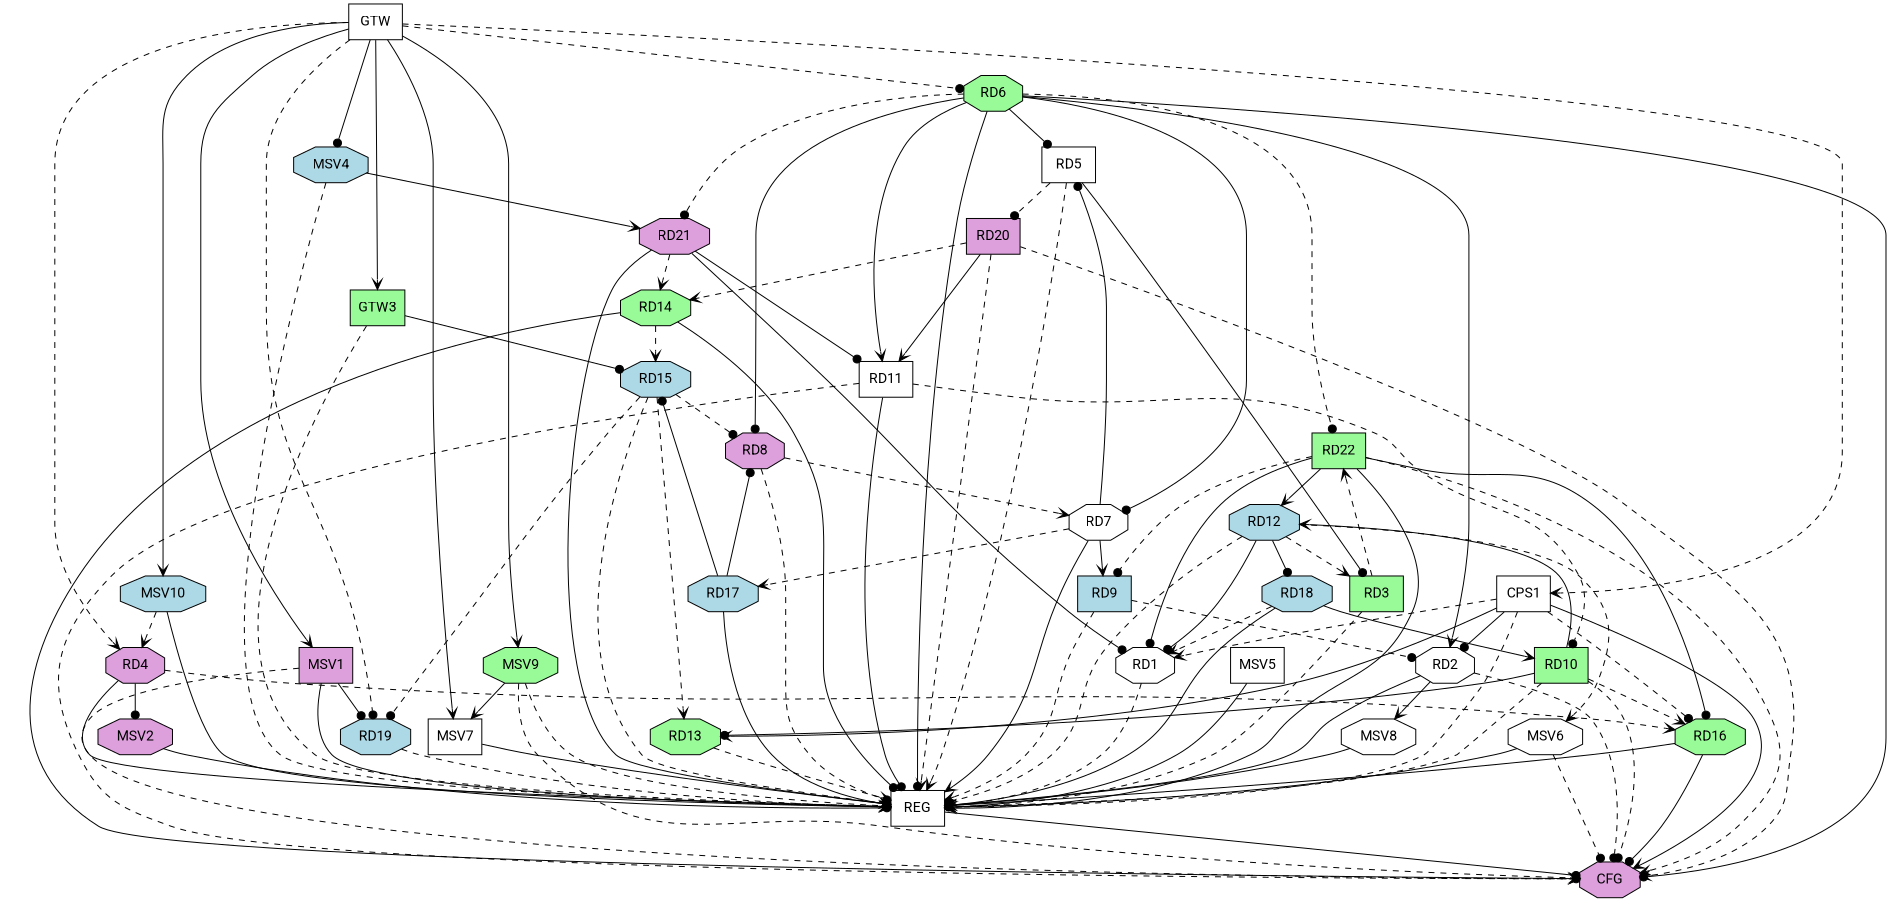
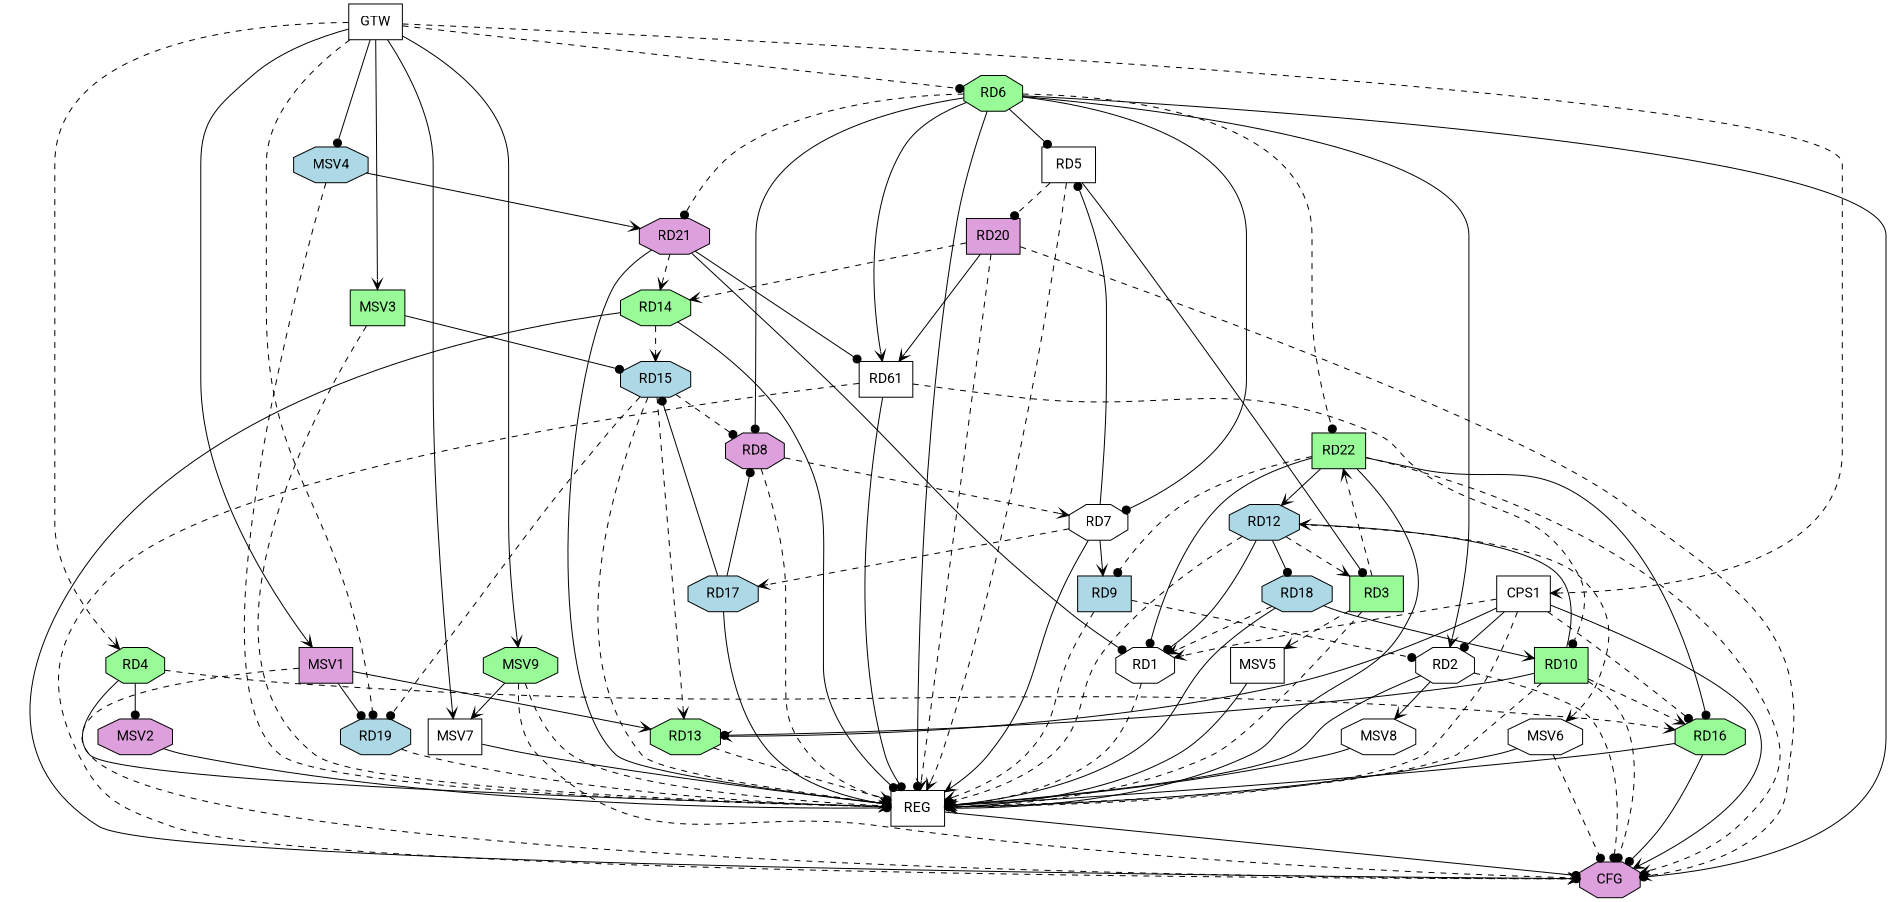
(378, 308) -> (378, 308)
(886, 379) -> (886, 379)
(163, 594) -> none
none -> (1333, 621)
(135, 665) -> (135, 665)
(567, 794) -> (504, 701)
